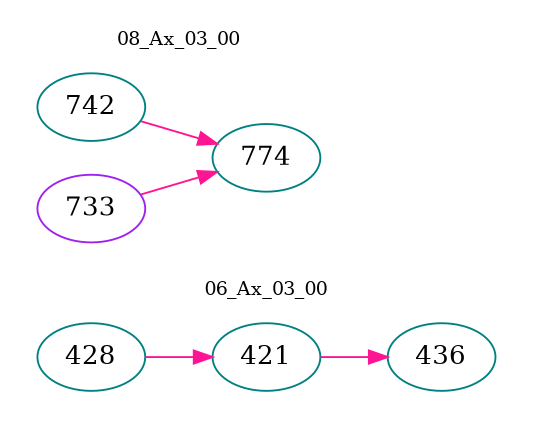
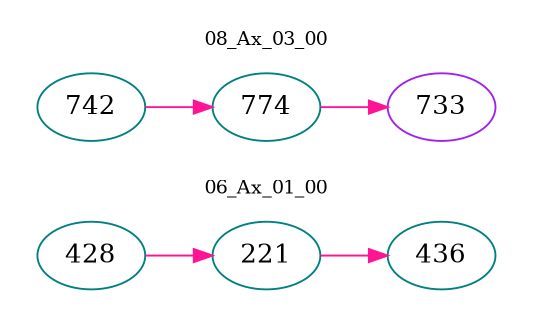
(170, 186) -> (345, 107)
(266, 290) -> (266, 189)
(266, 357) -> (266, 256)
